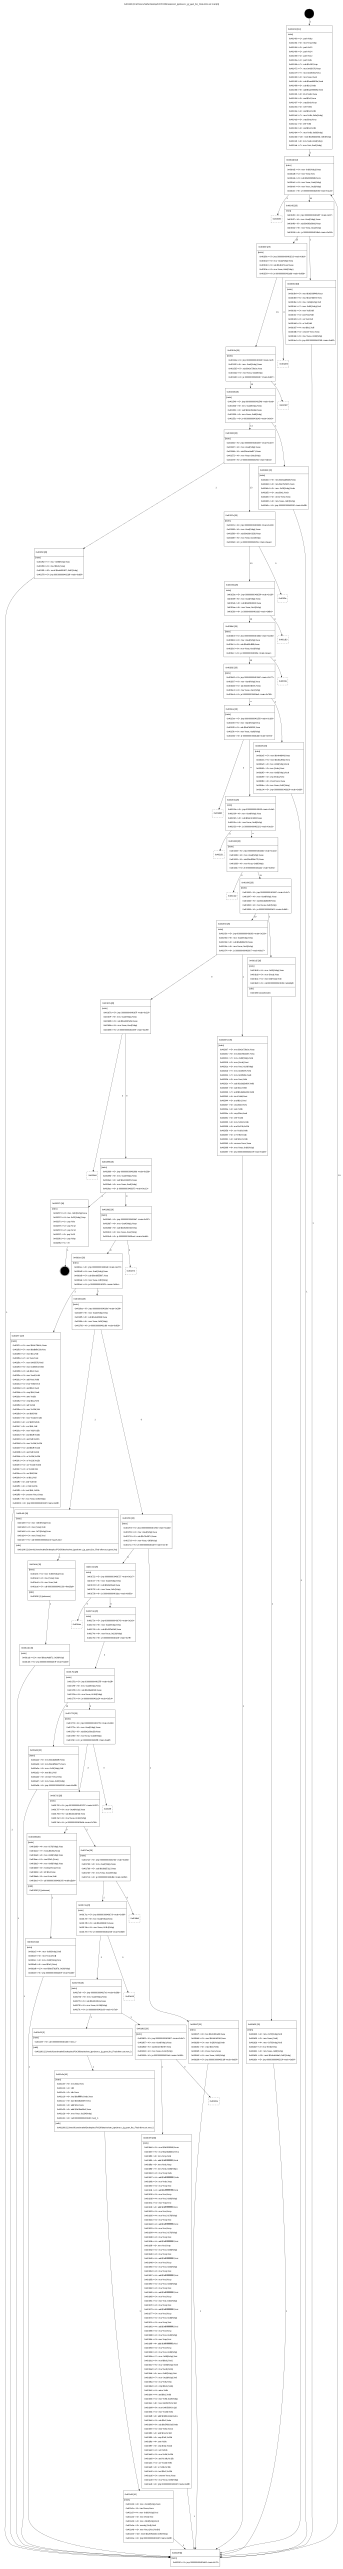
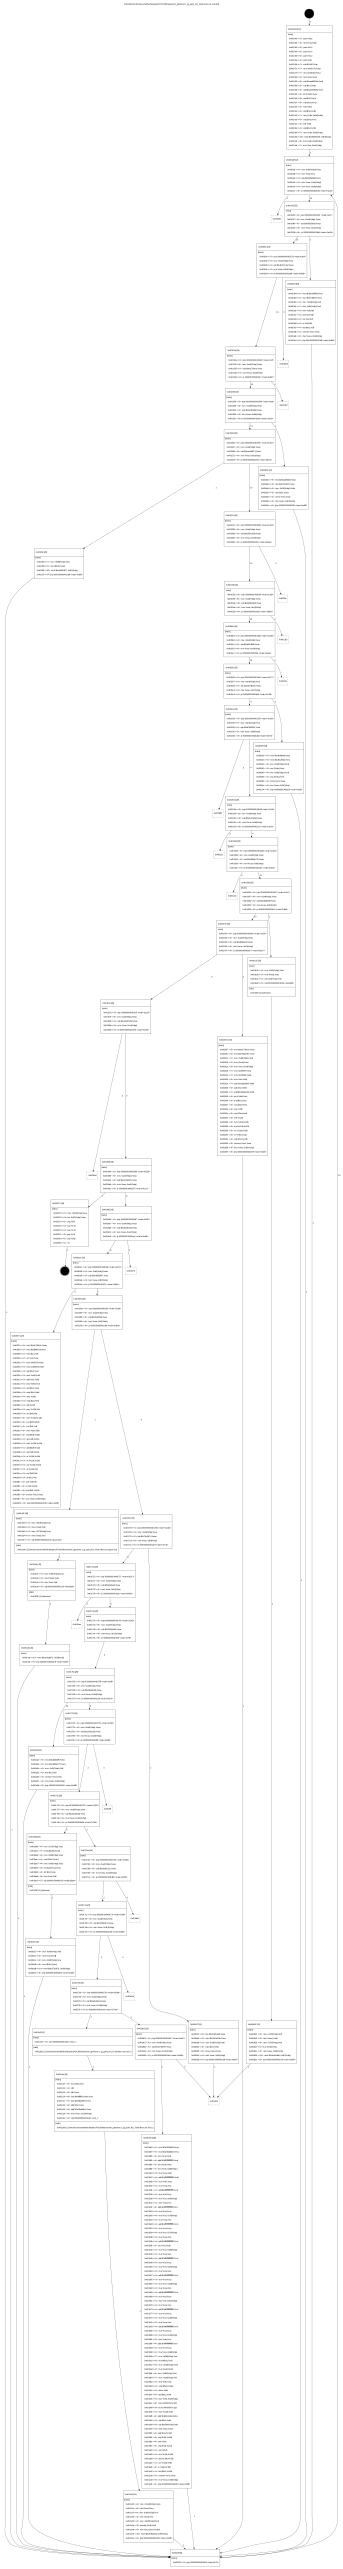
(194, 2305) -> (214, 2080)
(285, 2320) -> (234, 2080)
